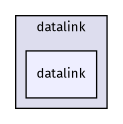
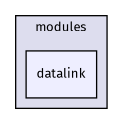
(61, 28) -> (61, 28)
